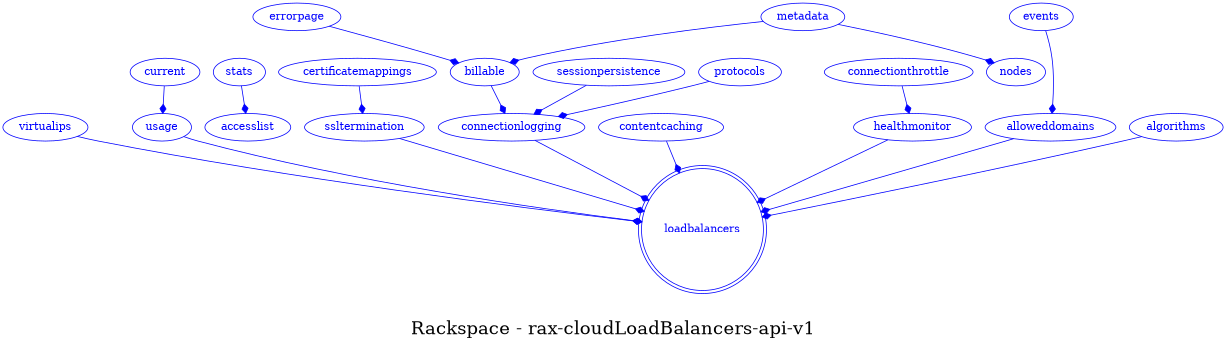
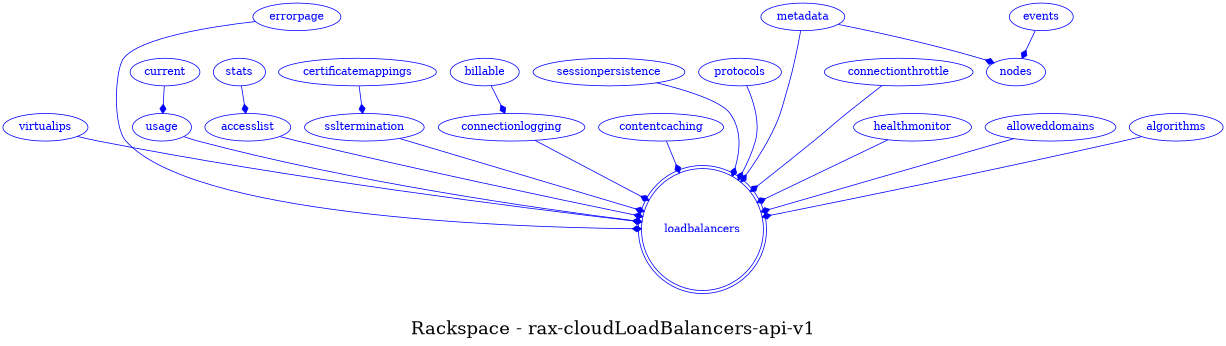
(640, 37) -> (782, 106)
(390, 43) -> (261, 197)
(1053, 67) -> (1031, 40)
(904, 95) -> (820, 136)
(564, 97) -> (721, 106)
(638, 99) -> (757, 129)
none -> (456, 177)
